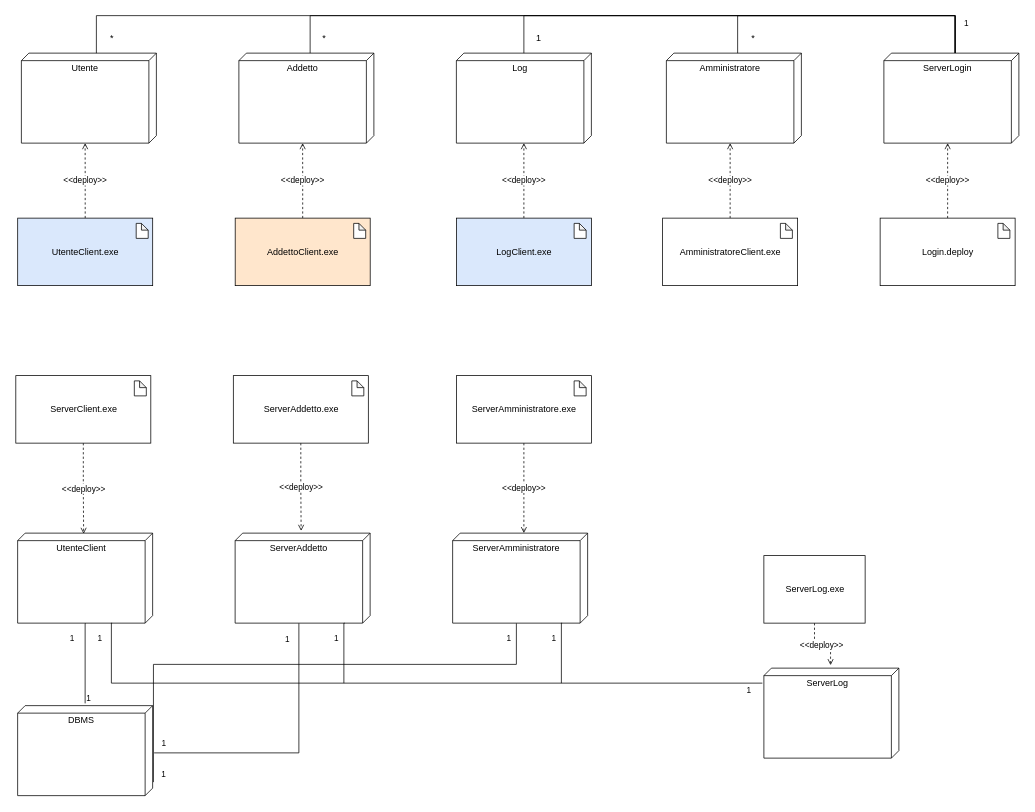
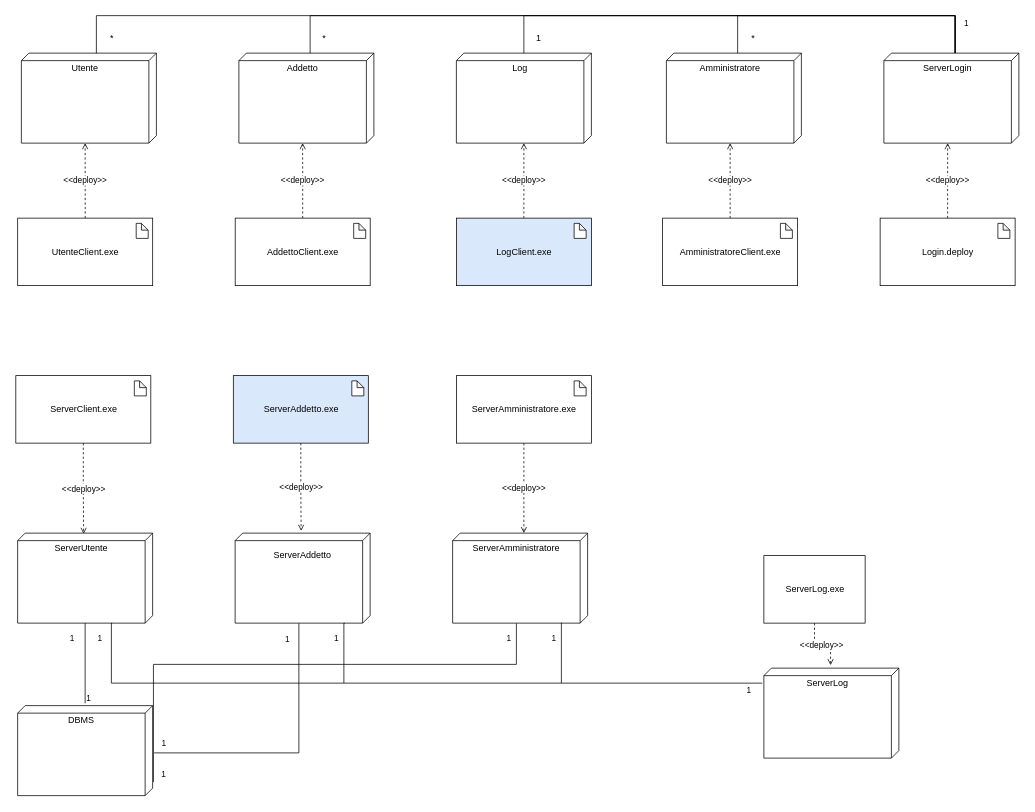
(85, 252) -> (85, 252)
(303, 252) -> (303, 252)
(301, 409) -> (301, 409)
(81, 548) -> (81, 548)
(299, 548) -> (303, 555)
